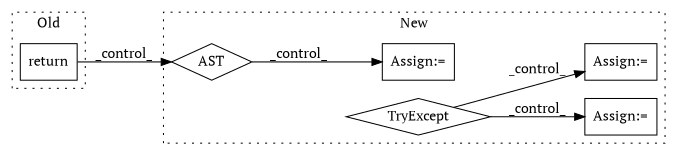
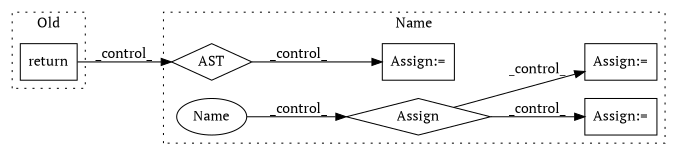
(414, 24) -> (414, 24)
none -> (212, 117)
(418, 117) -> (418, 117)
